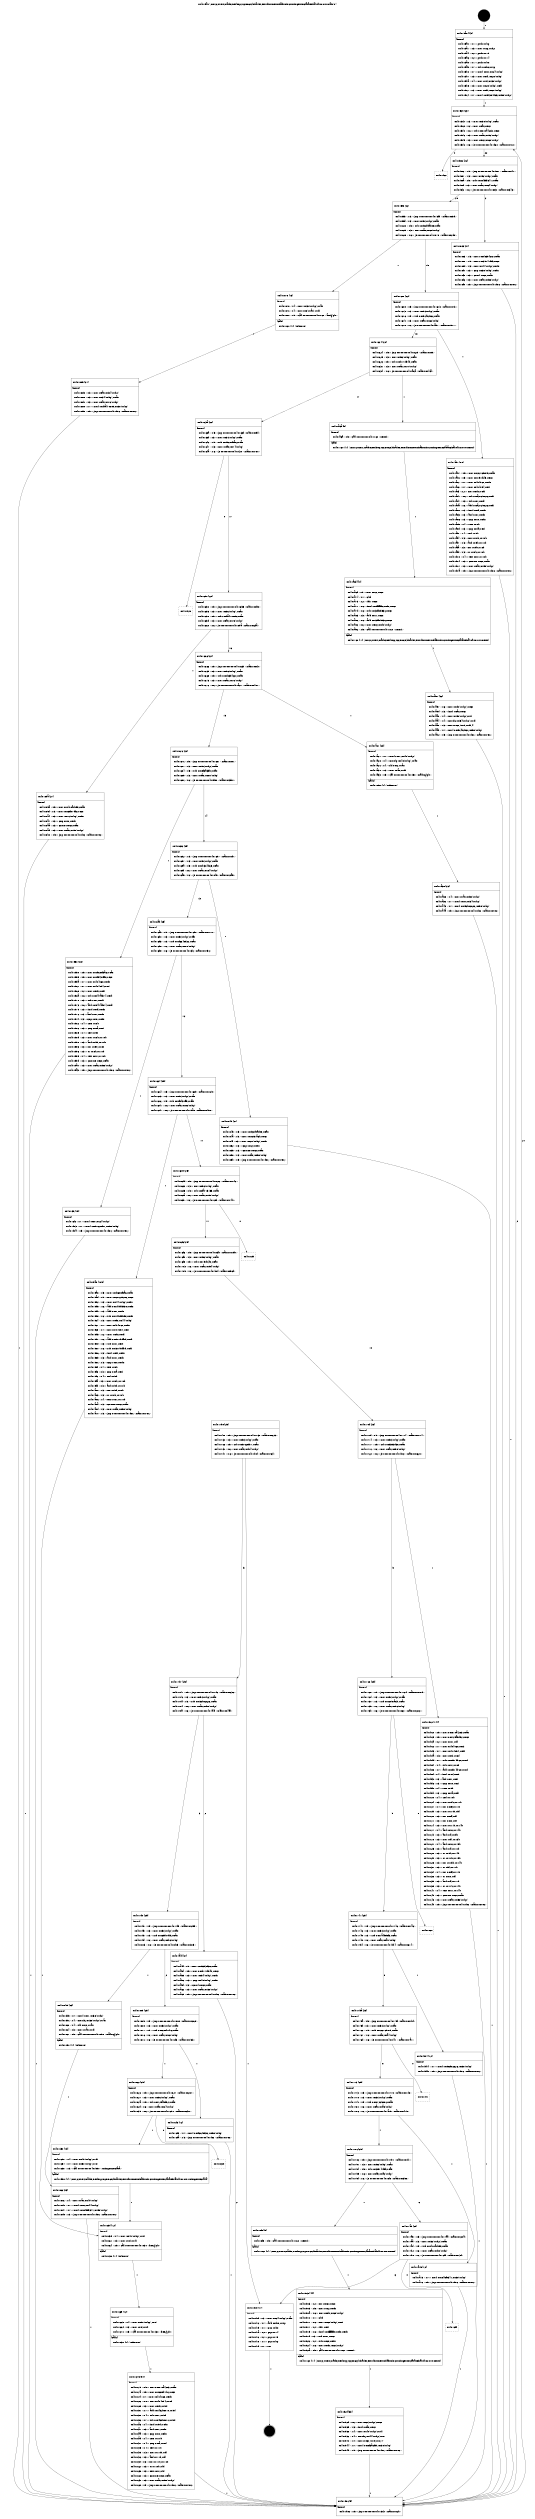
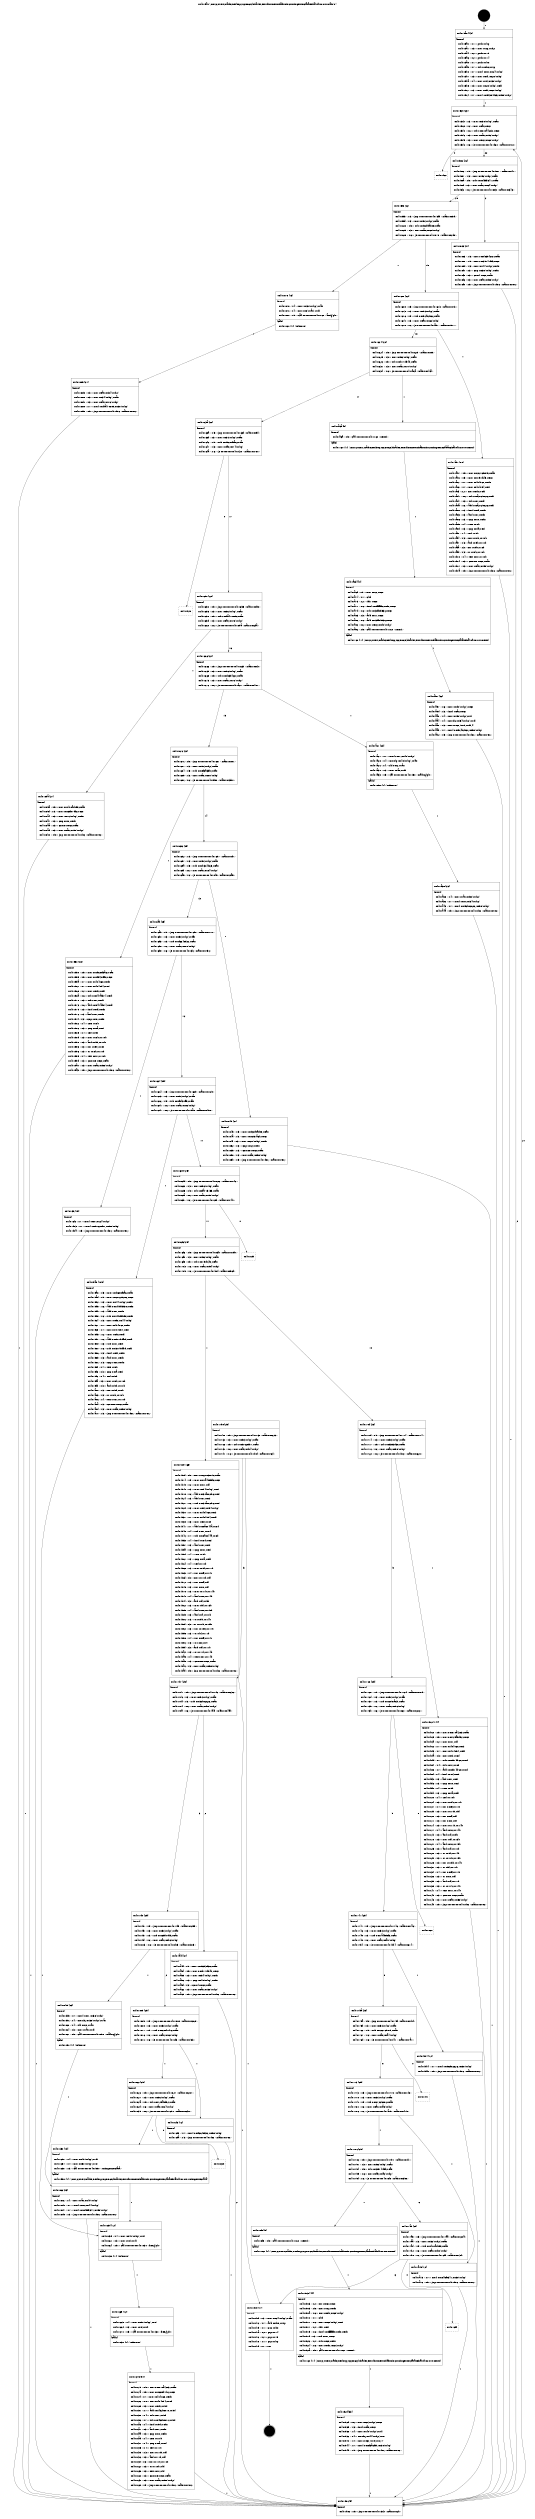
none -> (205, 1568)
